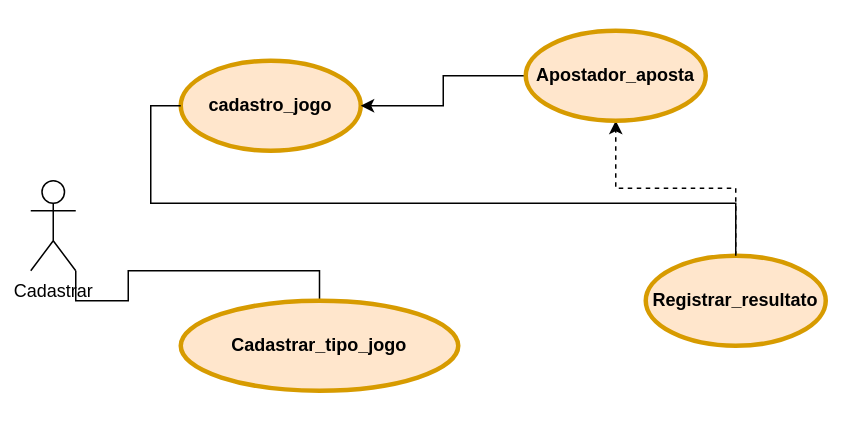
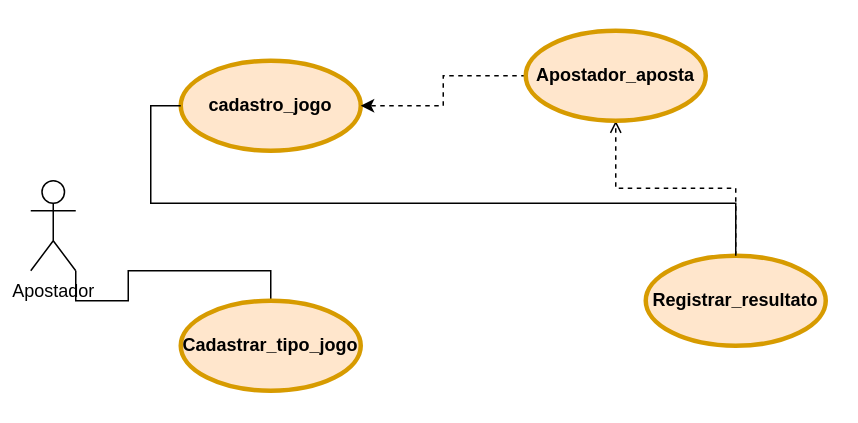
(443, 86) -> (443, 86)
(616, 132) -> (616, 129)
(54, 292) -> (54, 292)
(320, 346) -> (271, 346)
